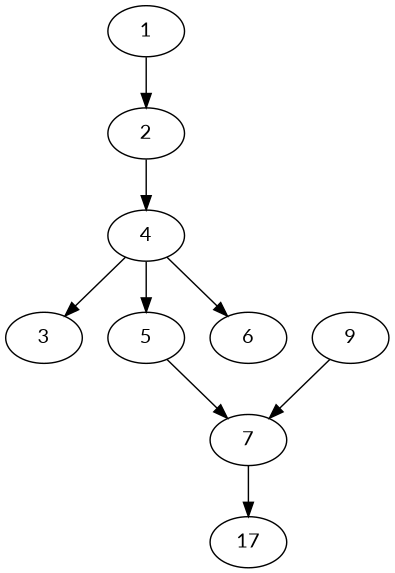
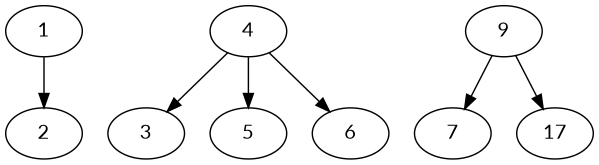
(146, 178) -> none
(192, 384) -> none
(248, 484) -> (526, 76)
